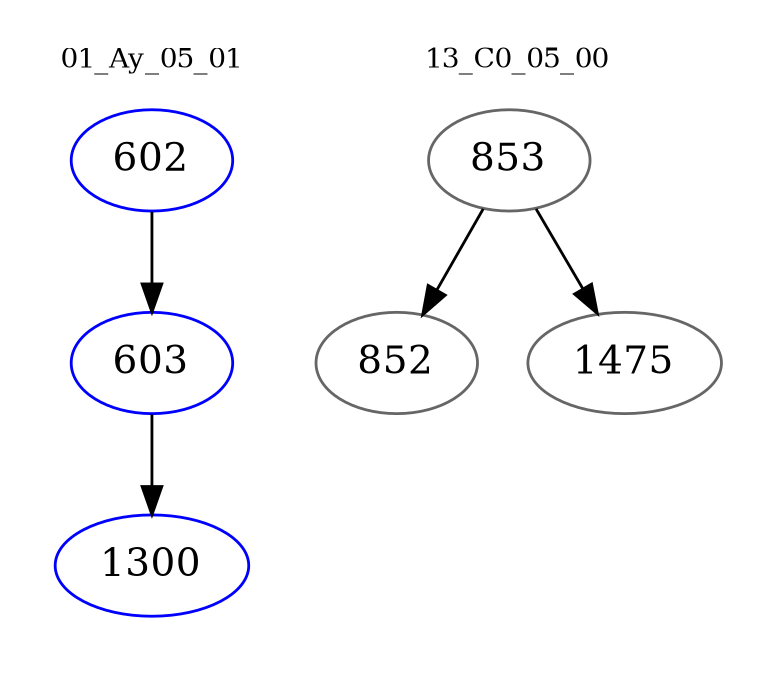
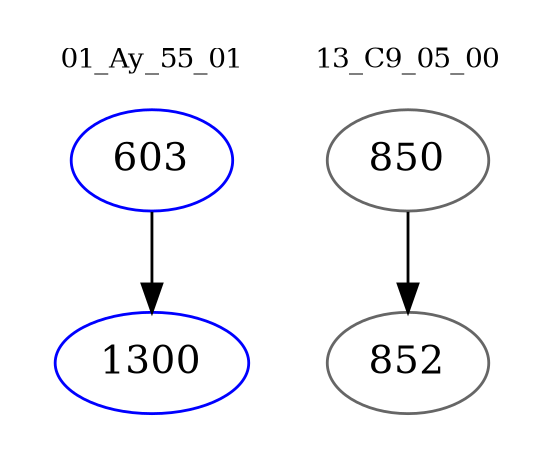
(152, 60) -> (152, 60)
(518, 60) -> (408, 60)
(152, 160) -> none
(509, 160) -> (408, 160)
(625, 363) -> none
